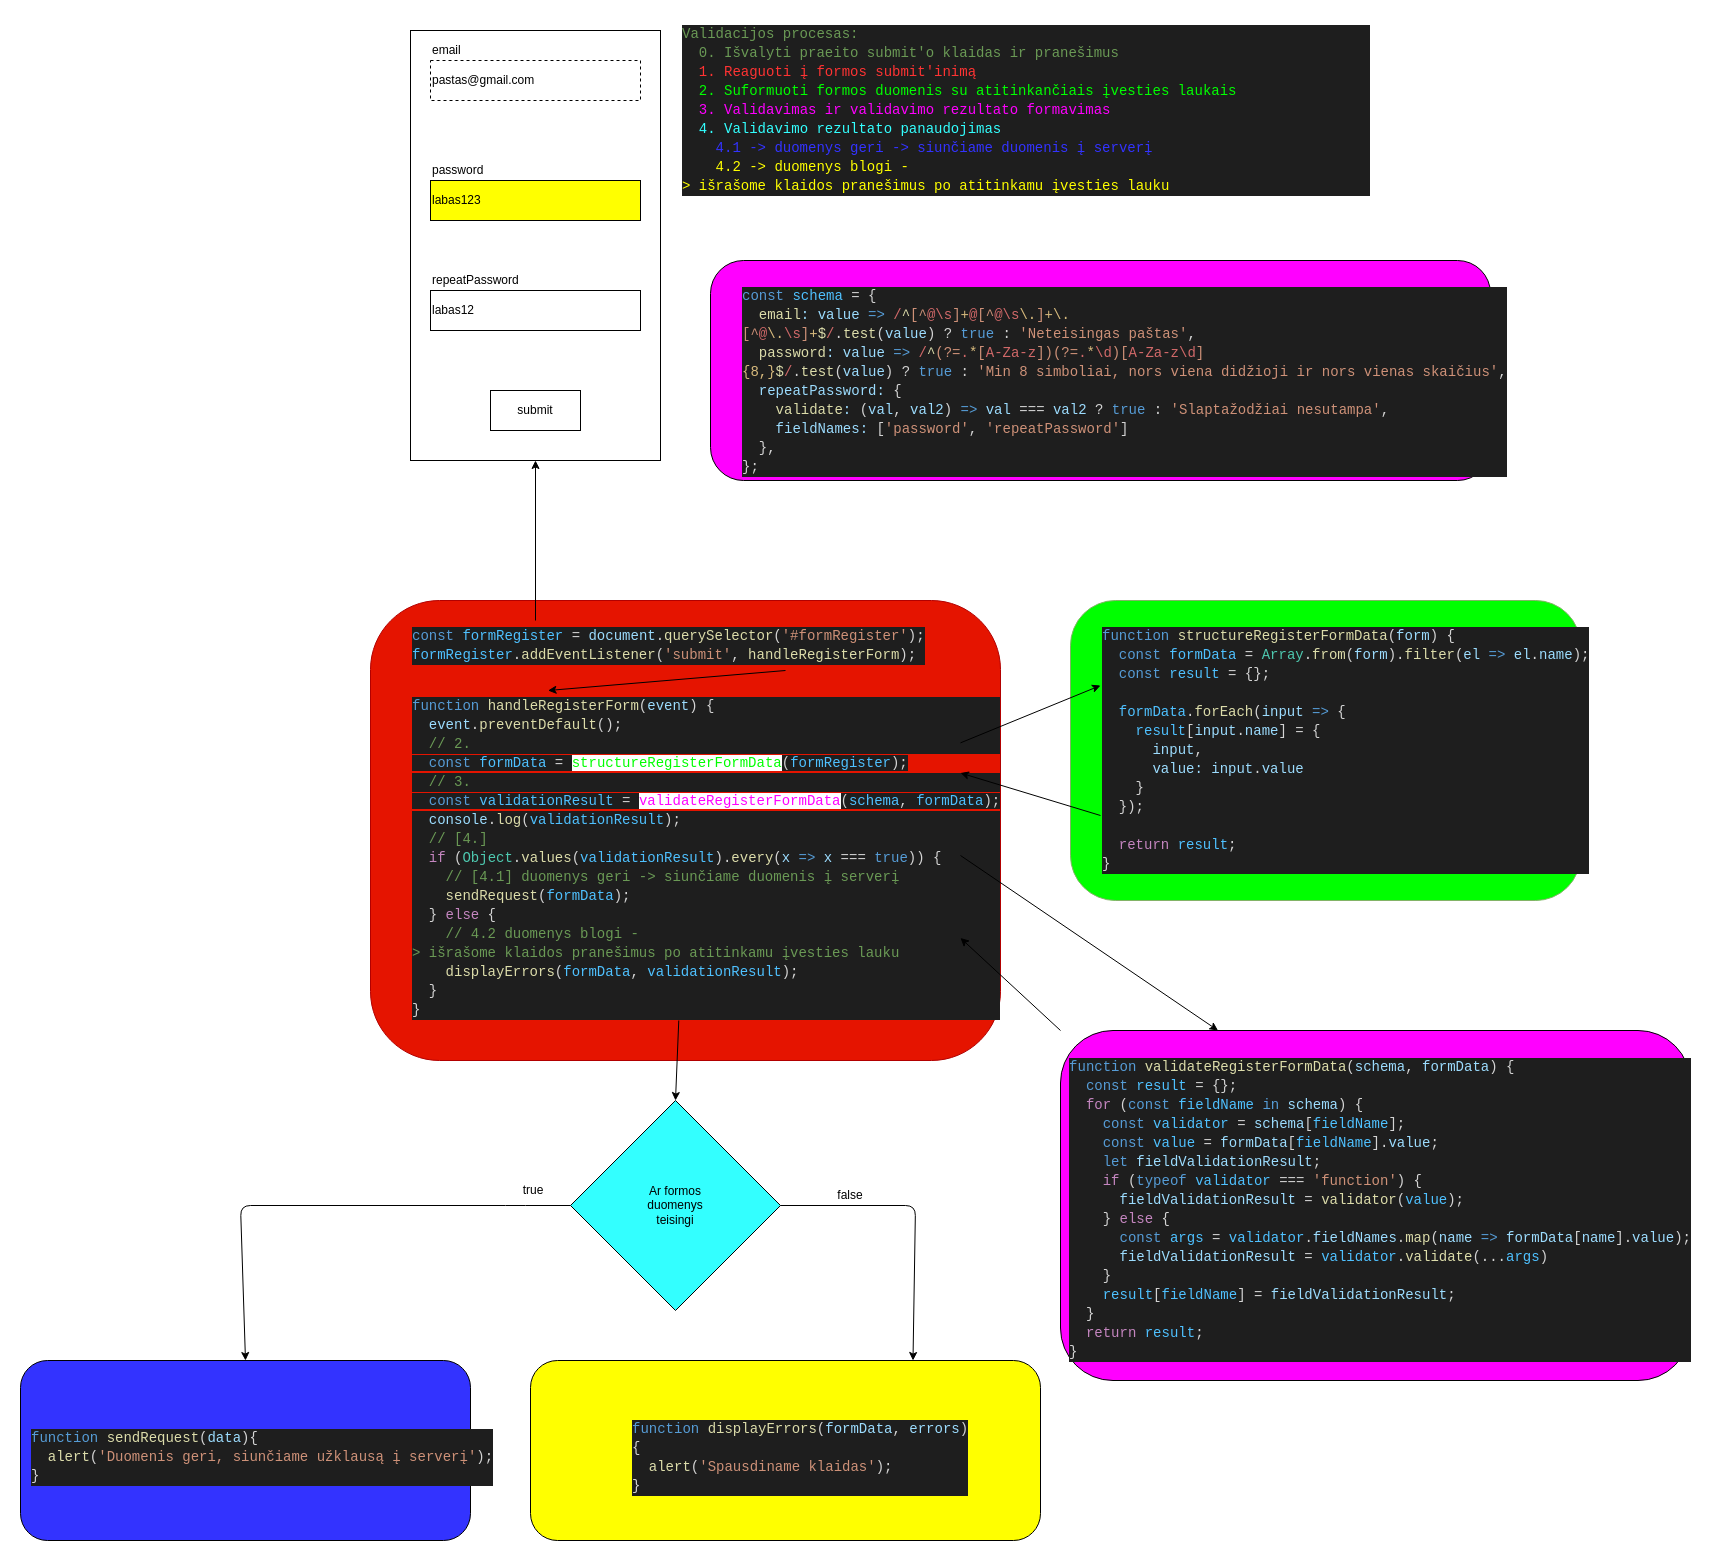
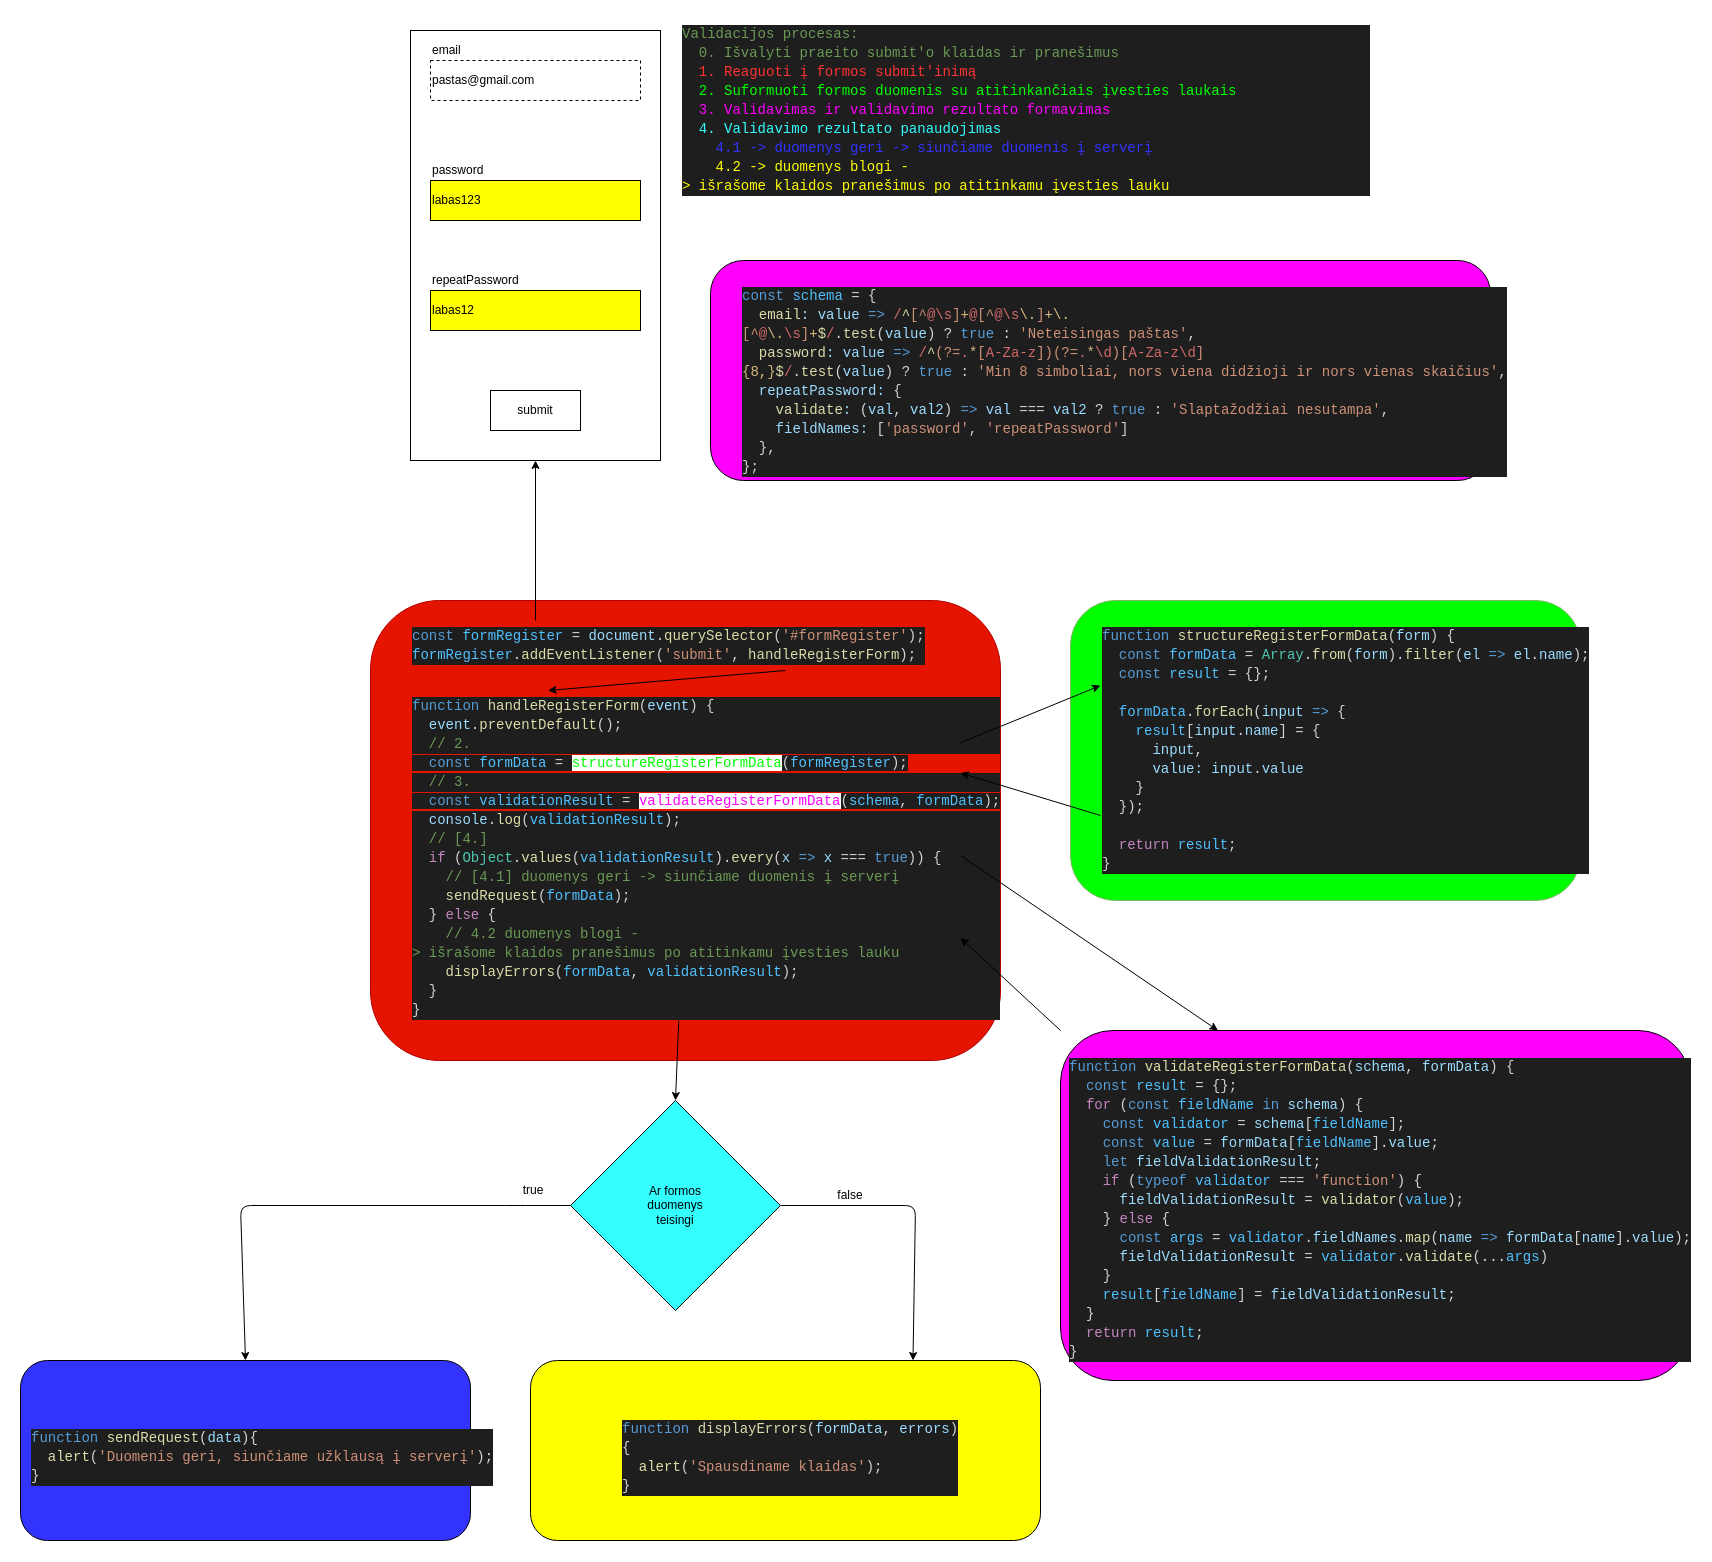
(536, 311) -> (536, 311)
(796, 1451) -> (786, 1451)
